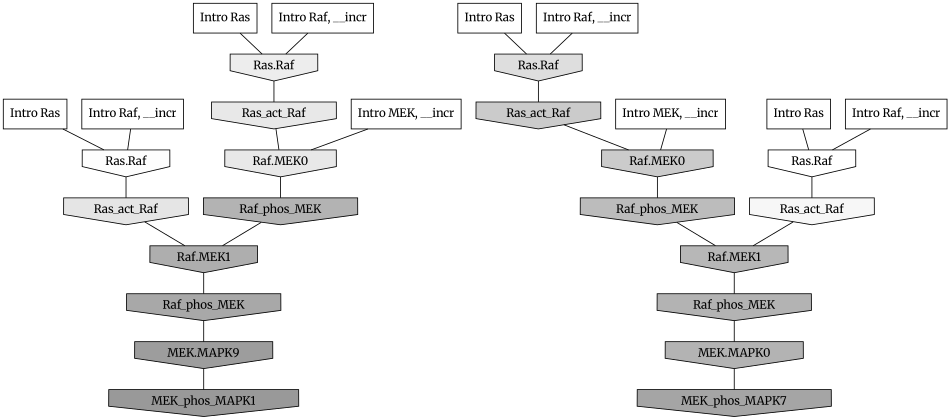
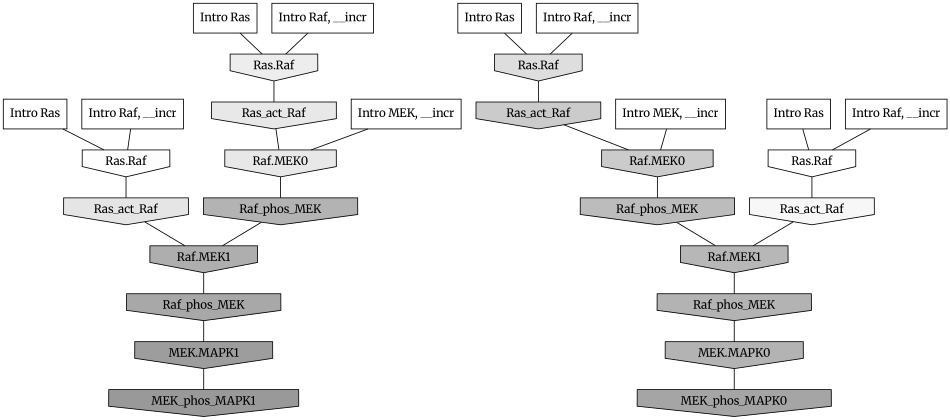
(204, 354) -> (204, 354)
(734, 402) -> (734, 402)
